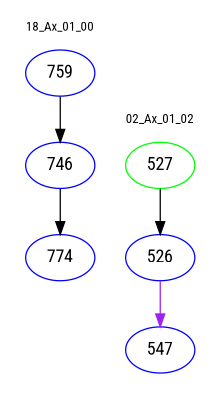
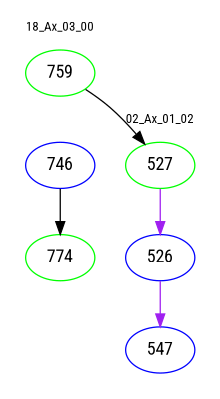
(60, 28) -> (60, 28)
(60, 73) -> (60, 73)
(60, 113) -> (124, 120)
(160, 205) -> (160, 205)
(60, 258) -> (60, 258)
